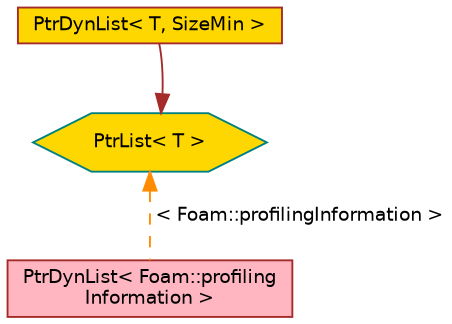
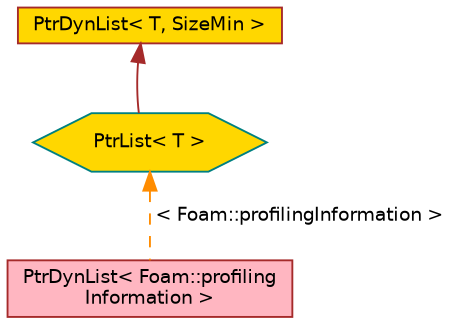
(162, 69) -> (137, 88)
